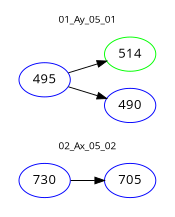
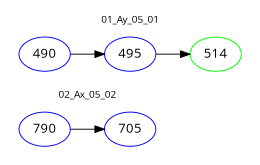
(83, 91) -> (83, 54)
(45, 180) -> (45, 129)
